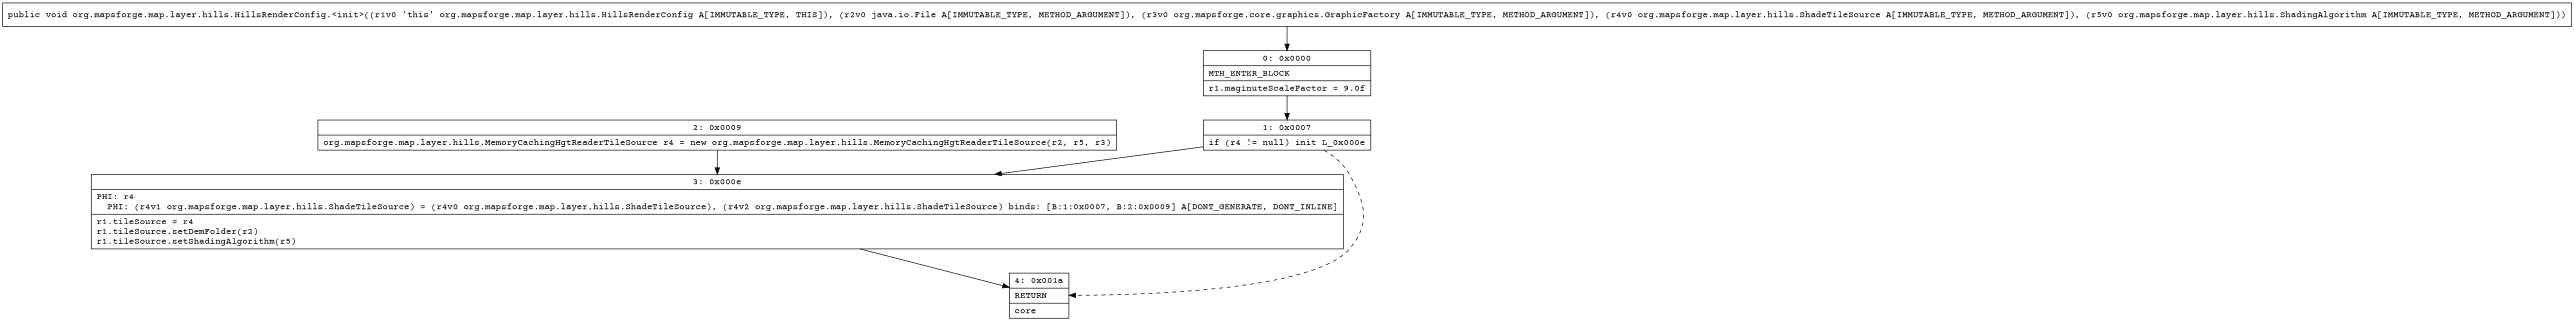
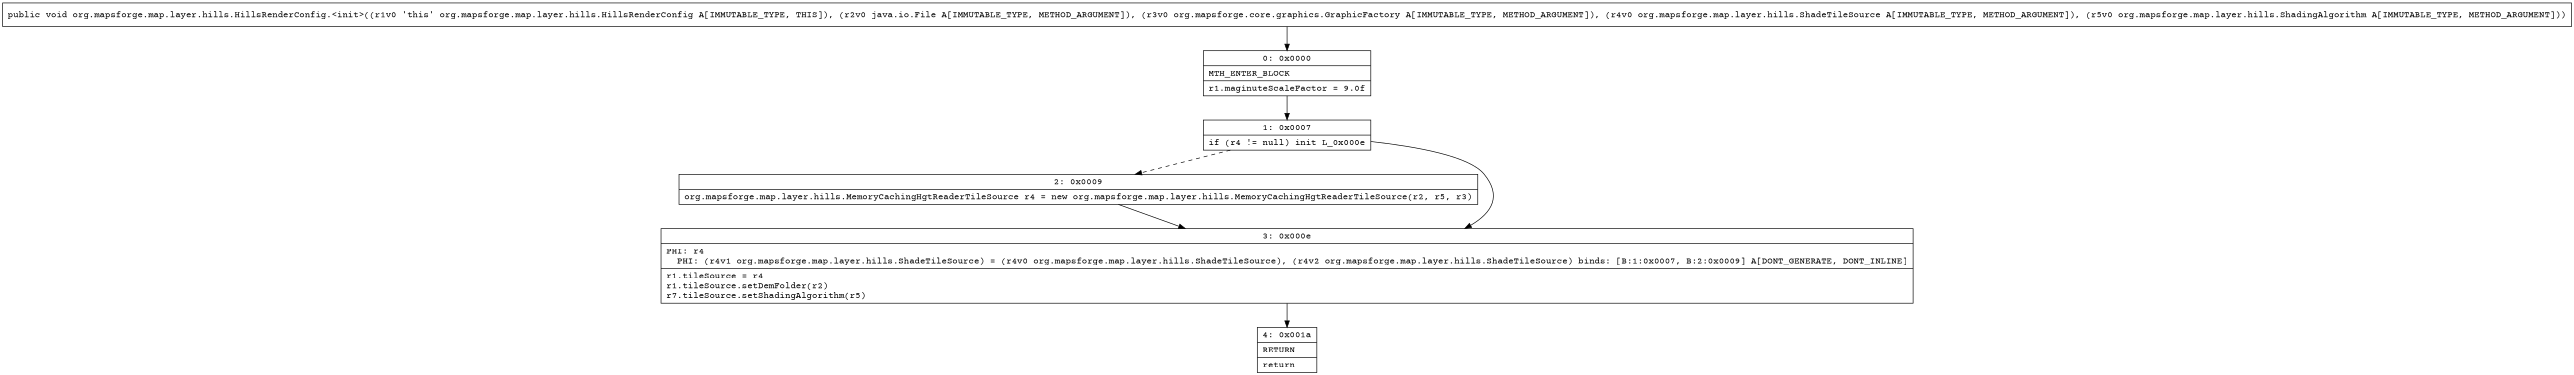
(197, 241) -> (766, 295)
(1274, 280) -> (1186, 161)
(1026, 310) -> (1279, 365)
